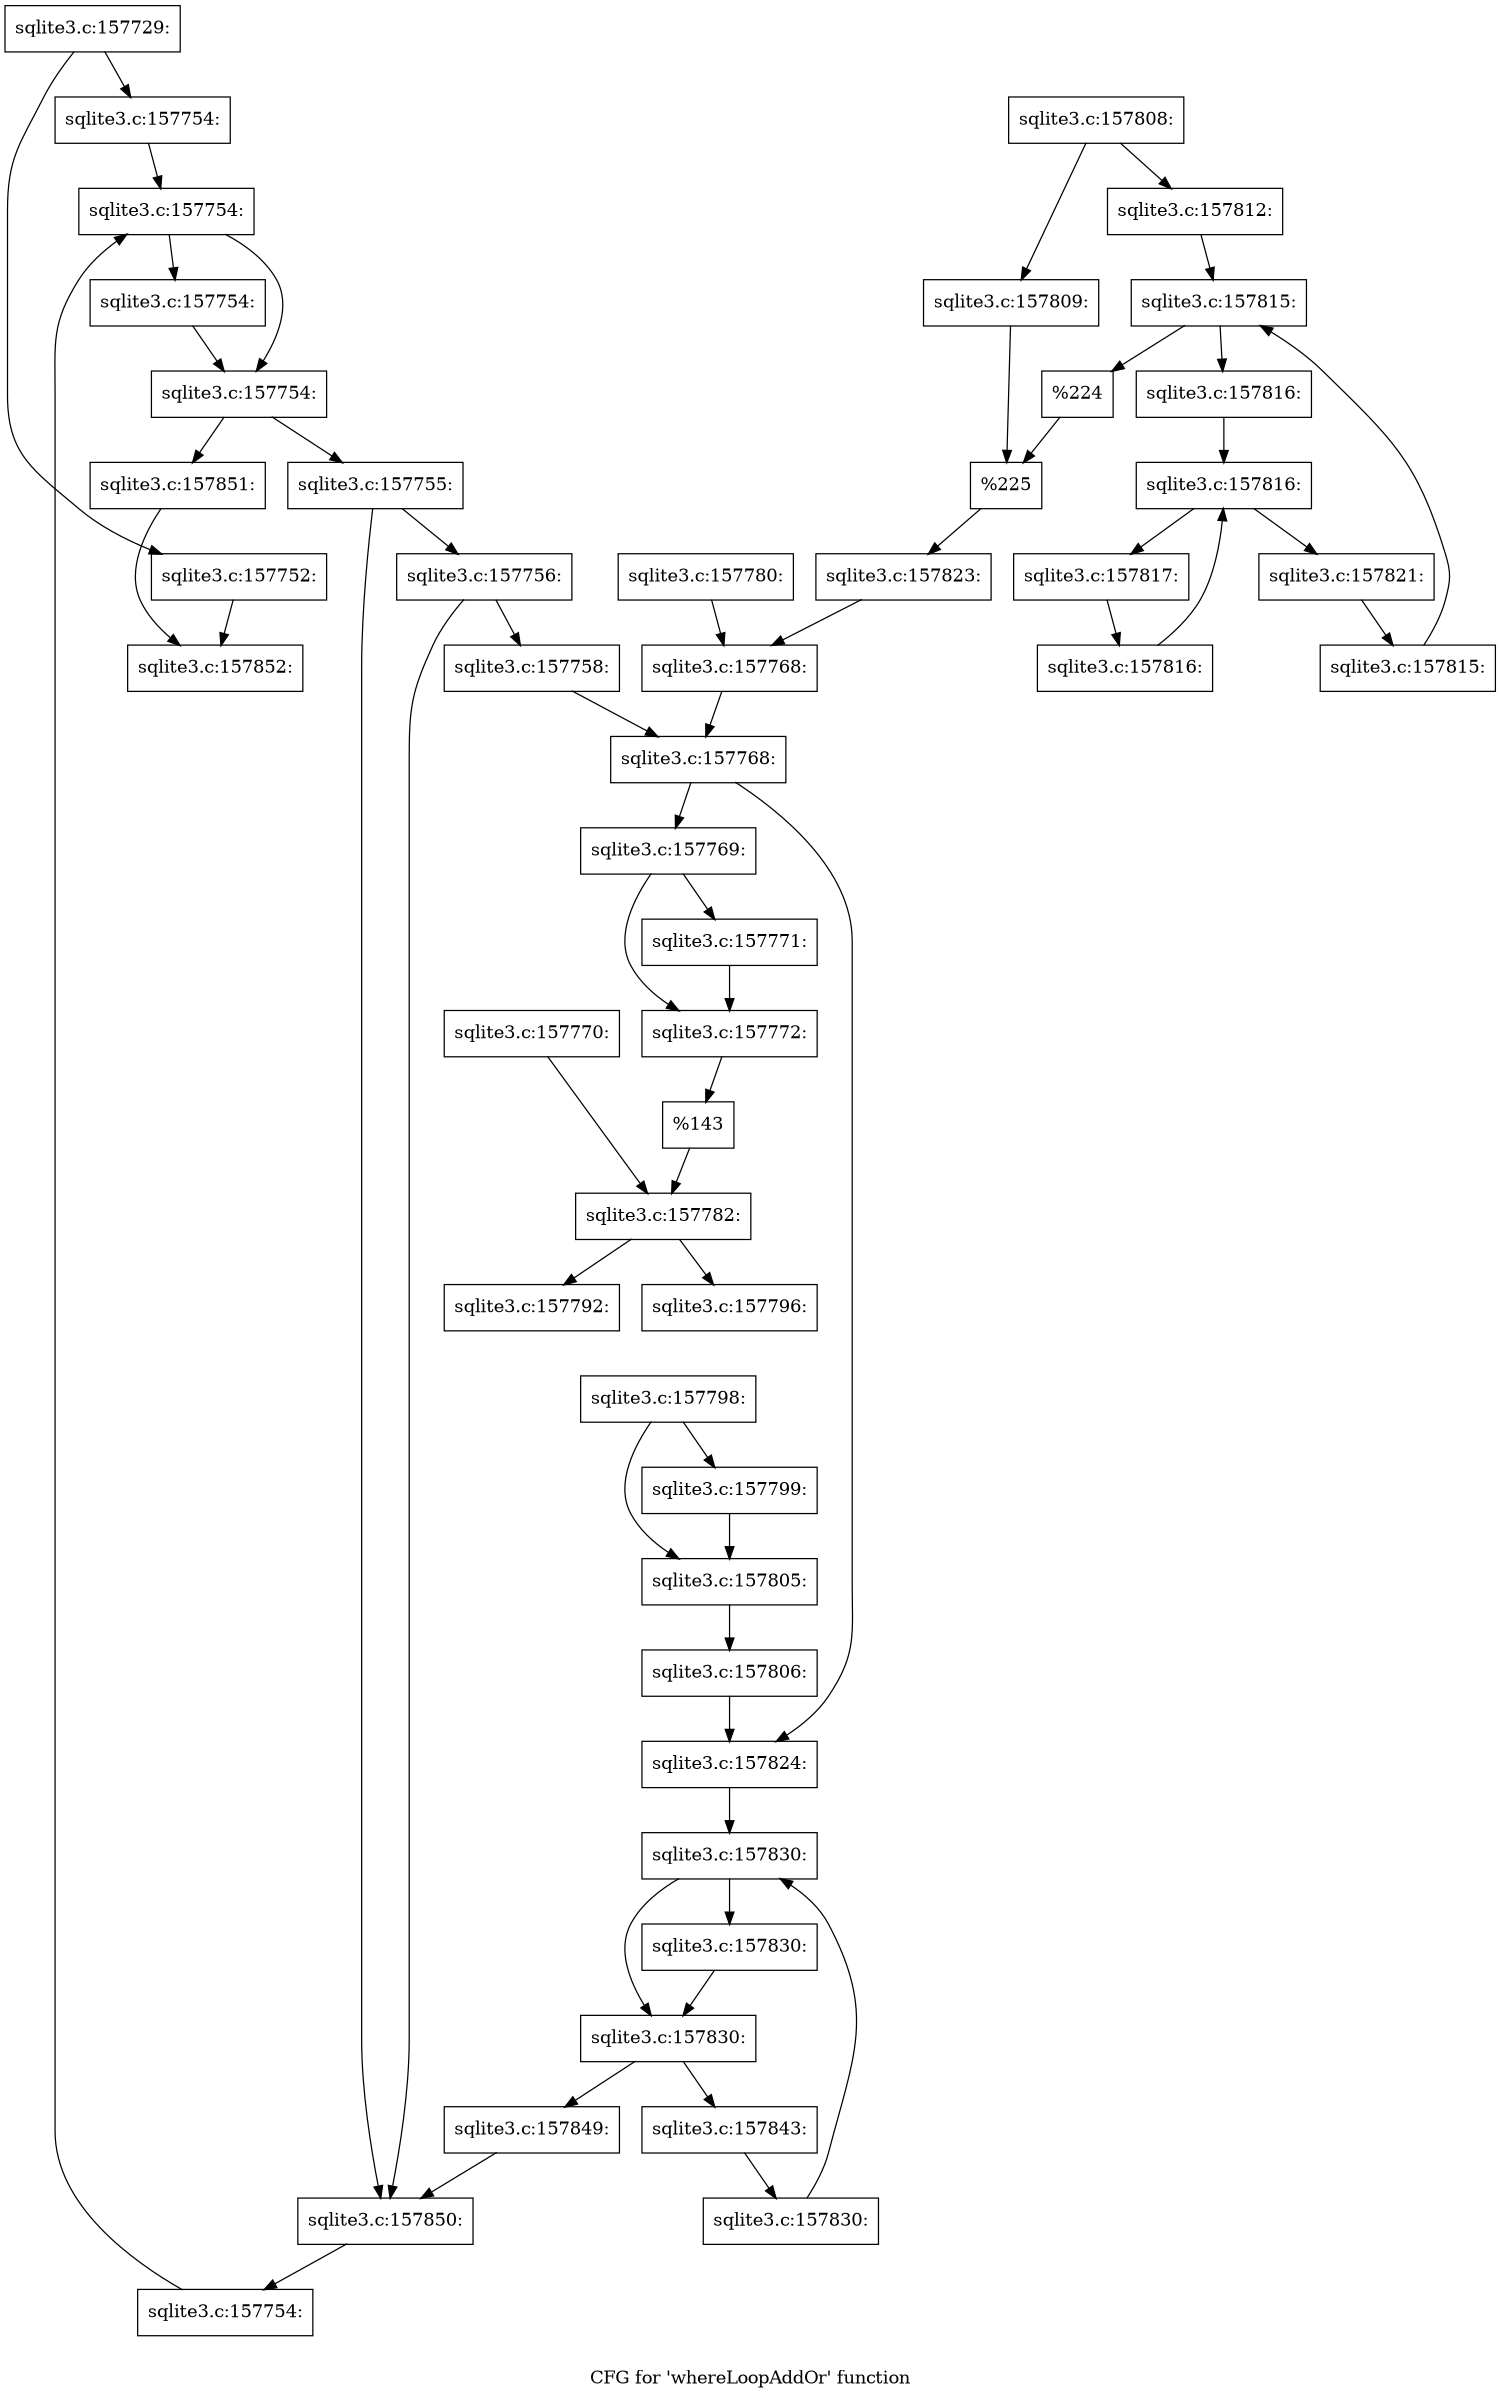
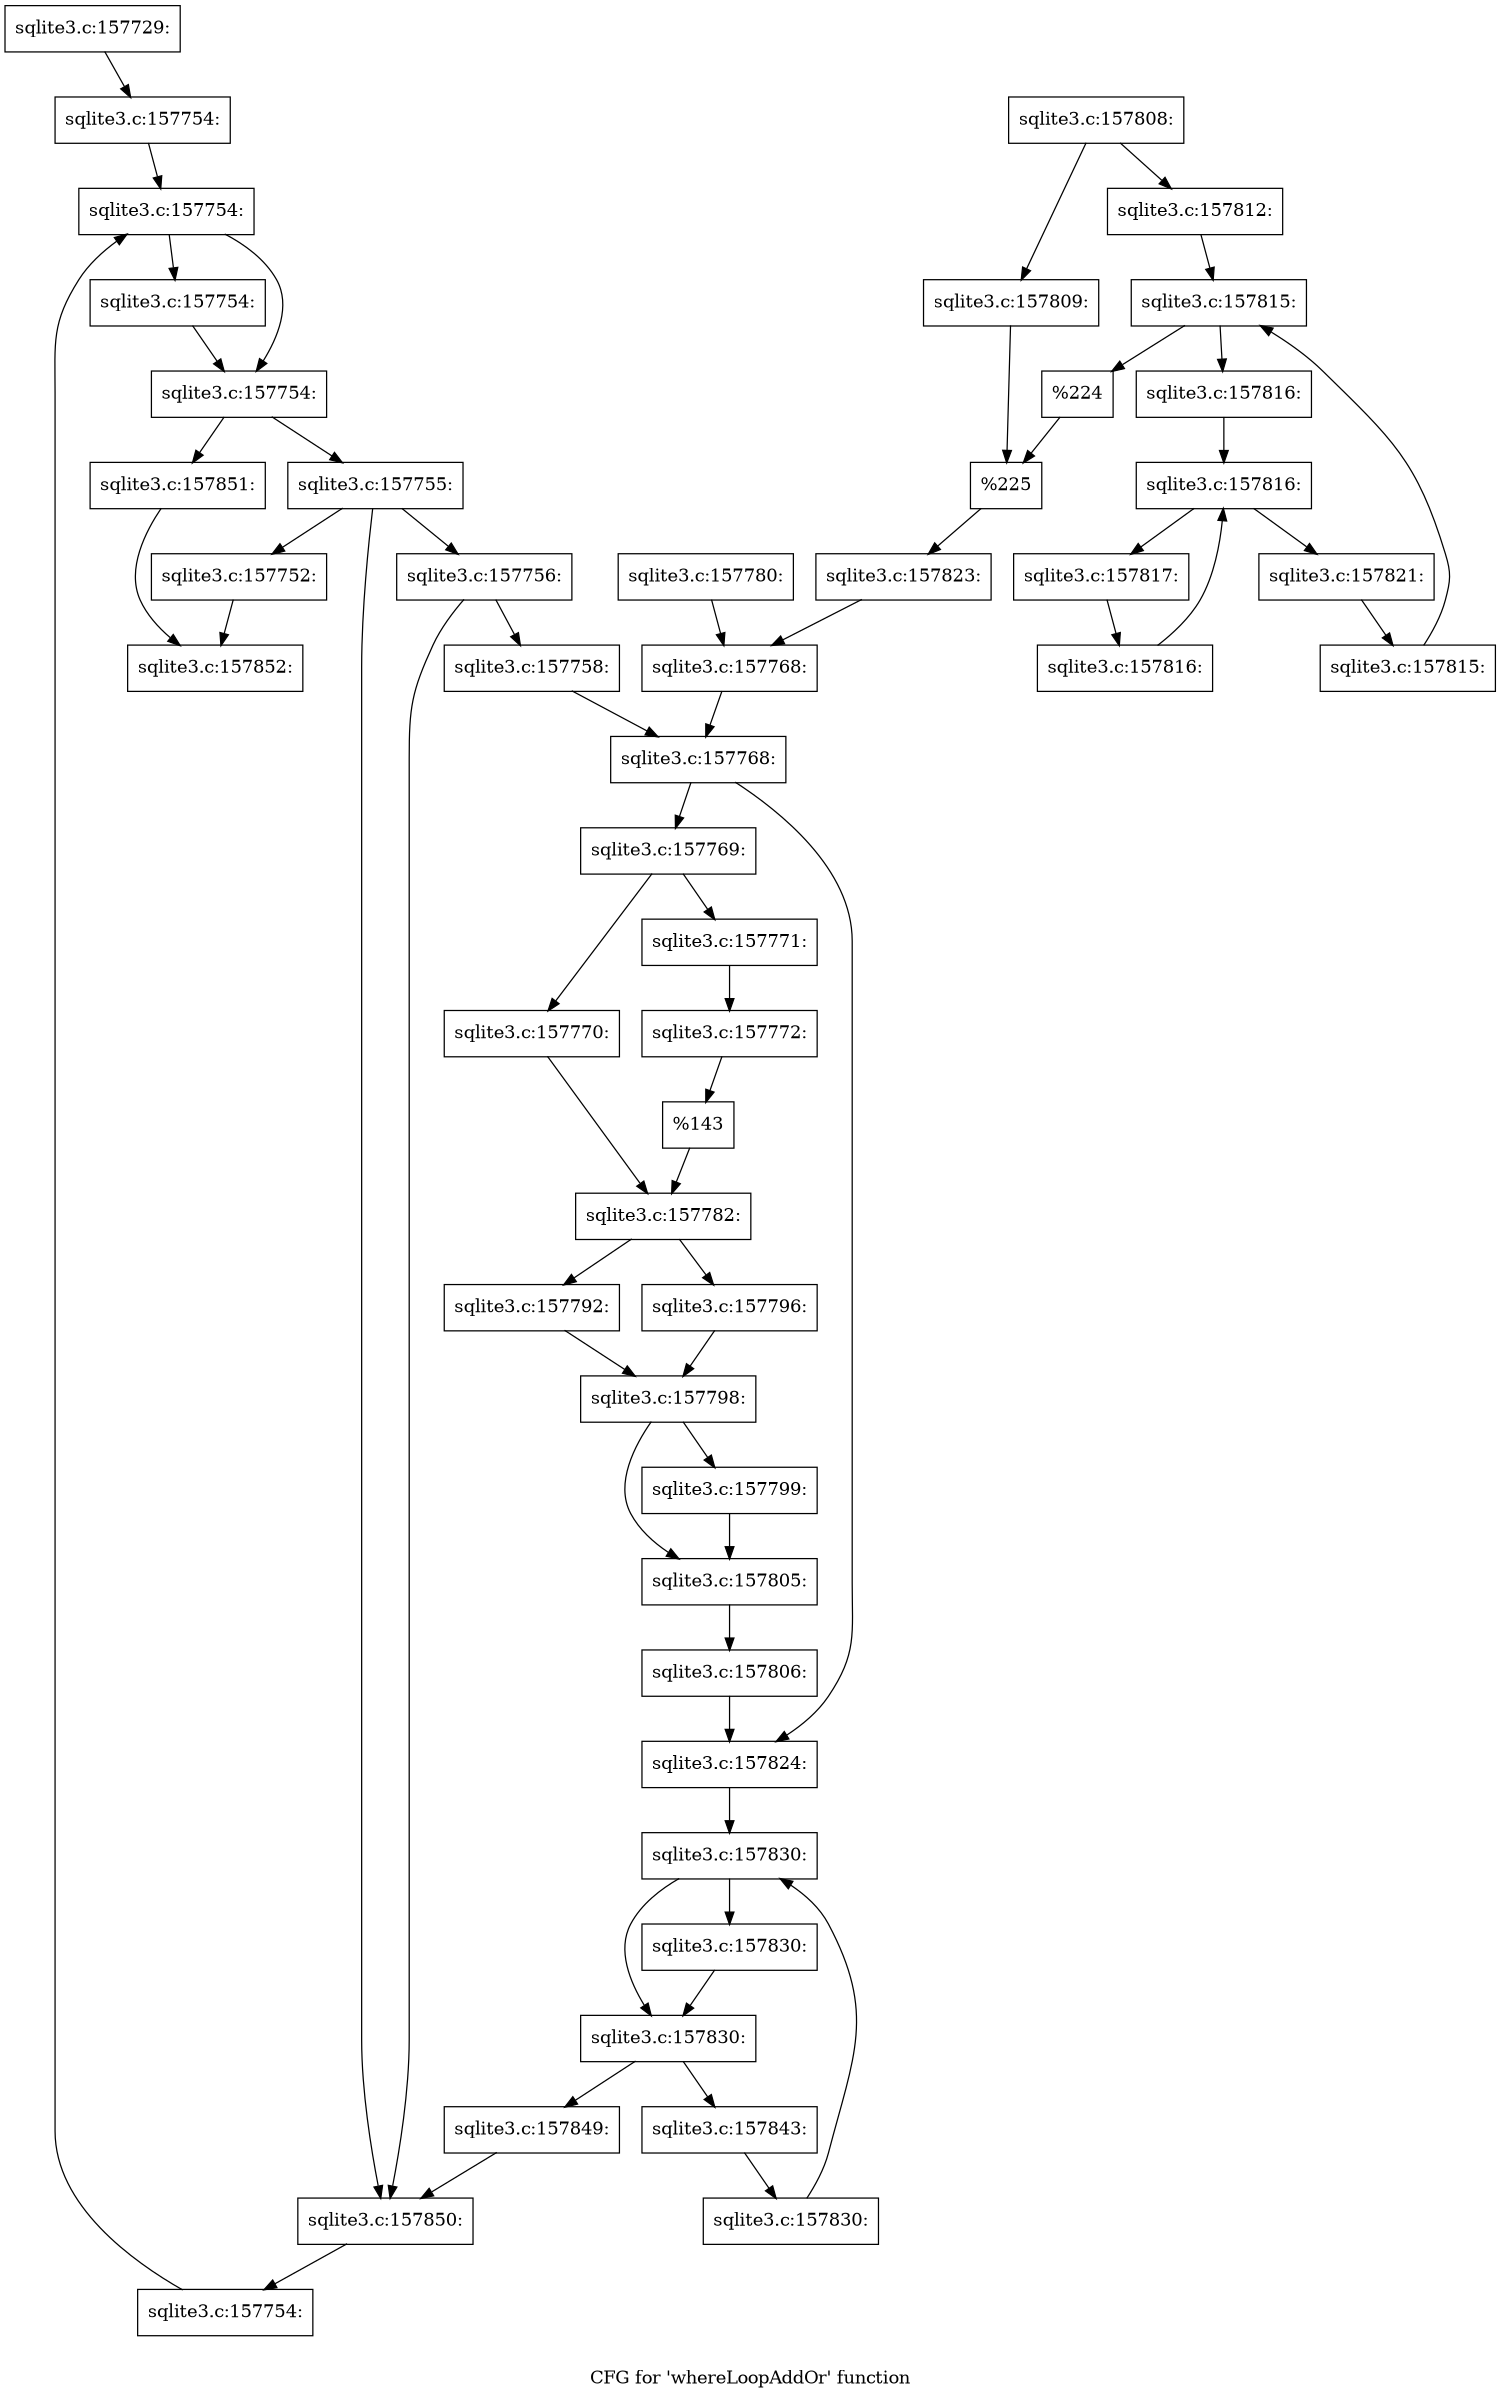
(8, 327) -> (313, 528)
(625, 944) -> (604, 937)
none -> (702, 1348)
none -> (595, 1350)
